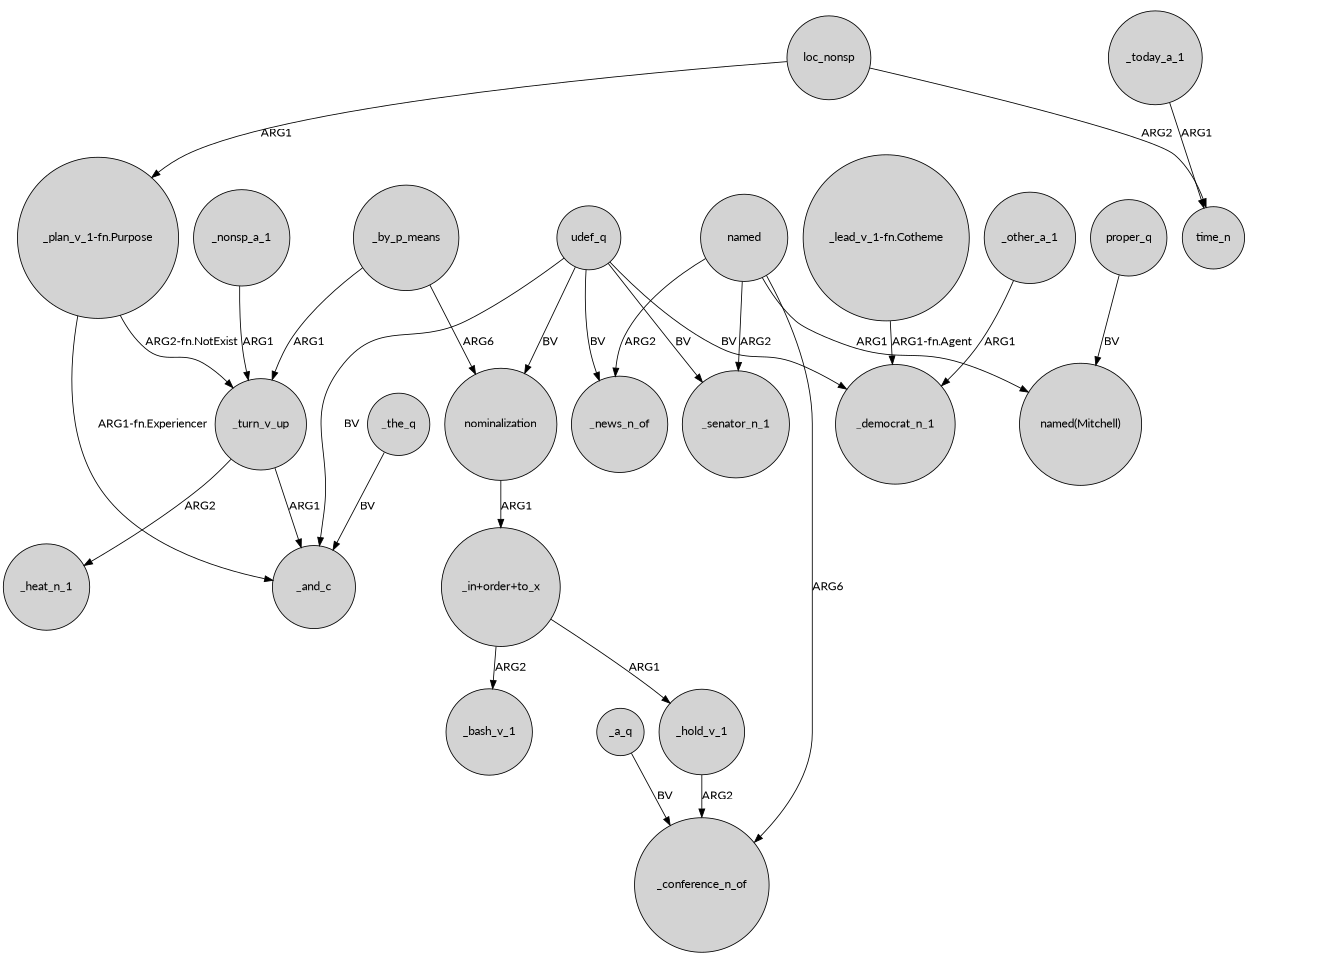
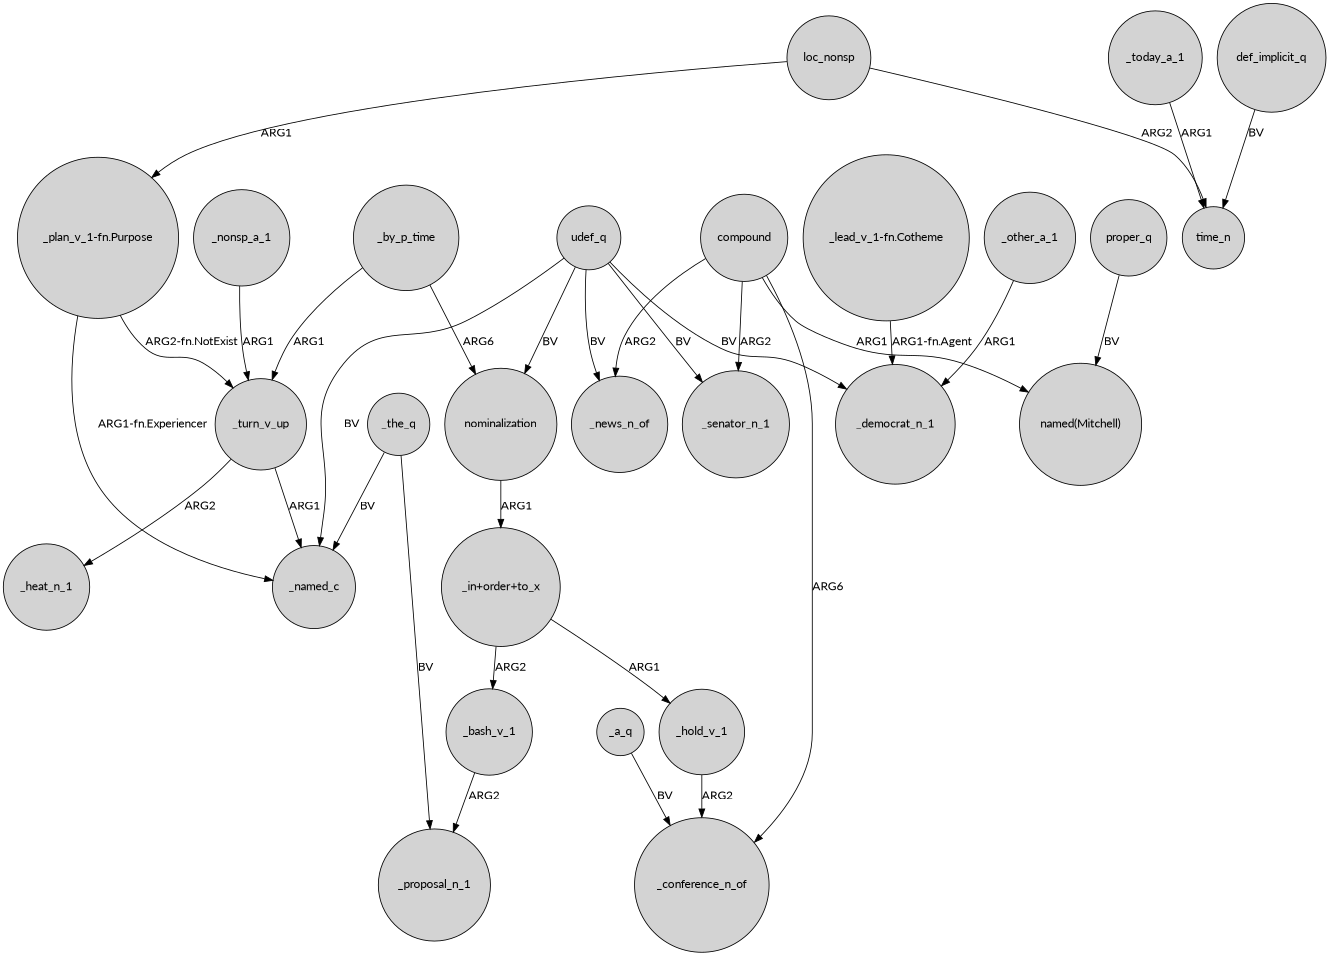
none -> (1272, 58)
(406, 238) -> (406, 238)
(744, 238) -> (744, 238)
(314, 587) -> (314, 587)
none -> (434, 885)
